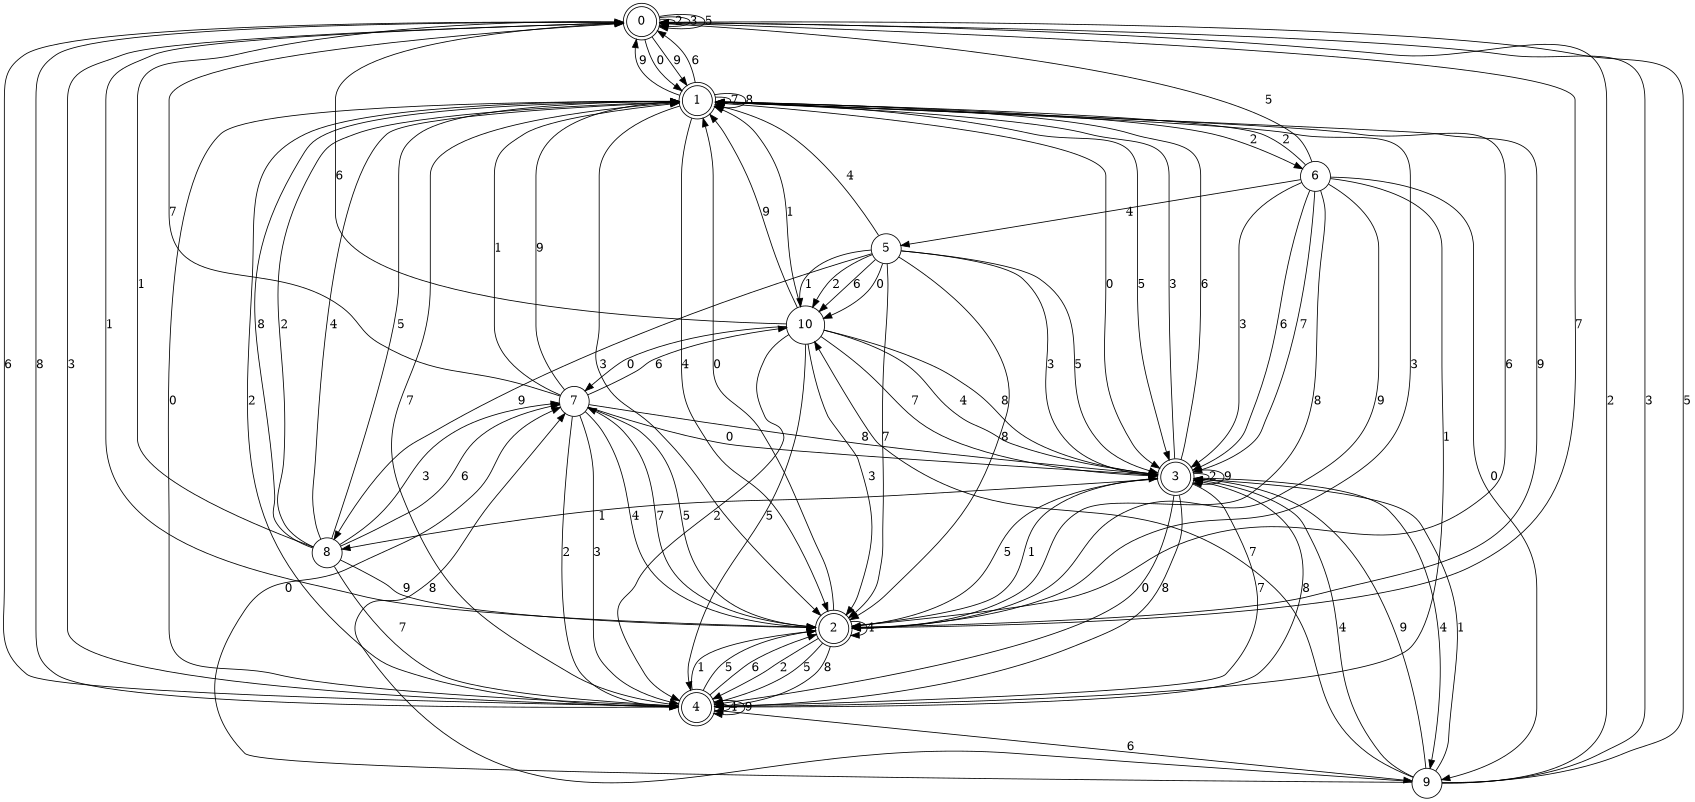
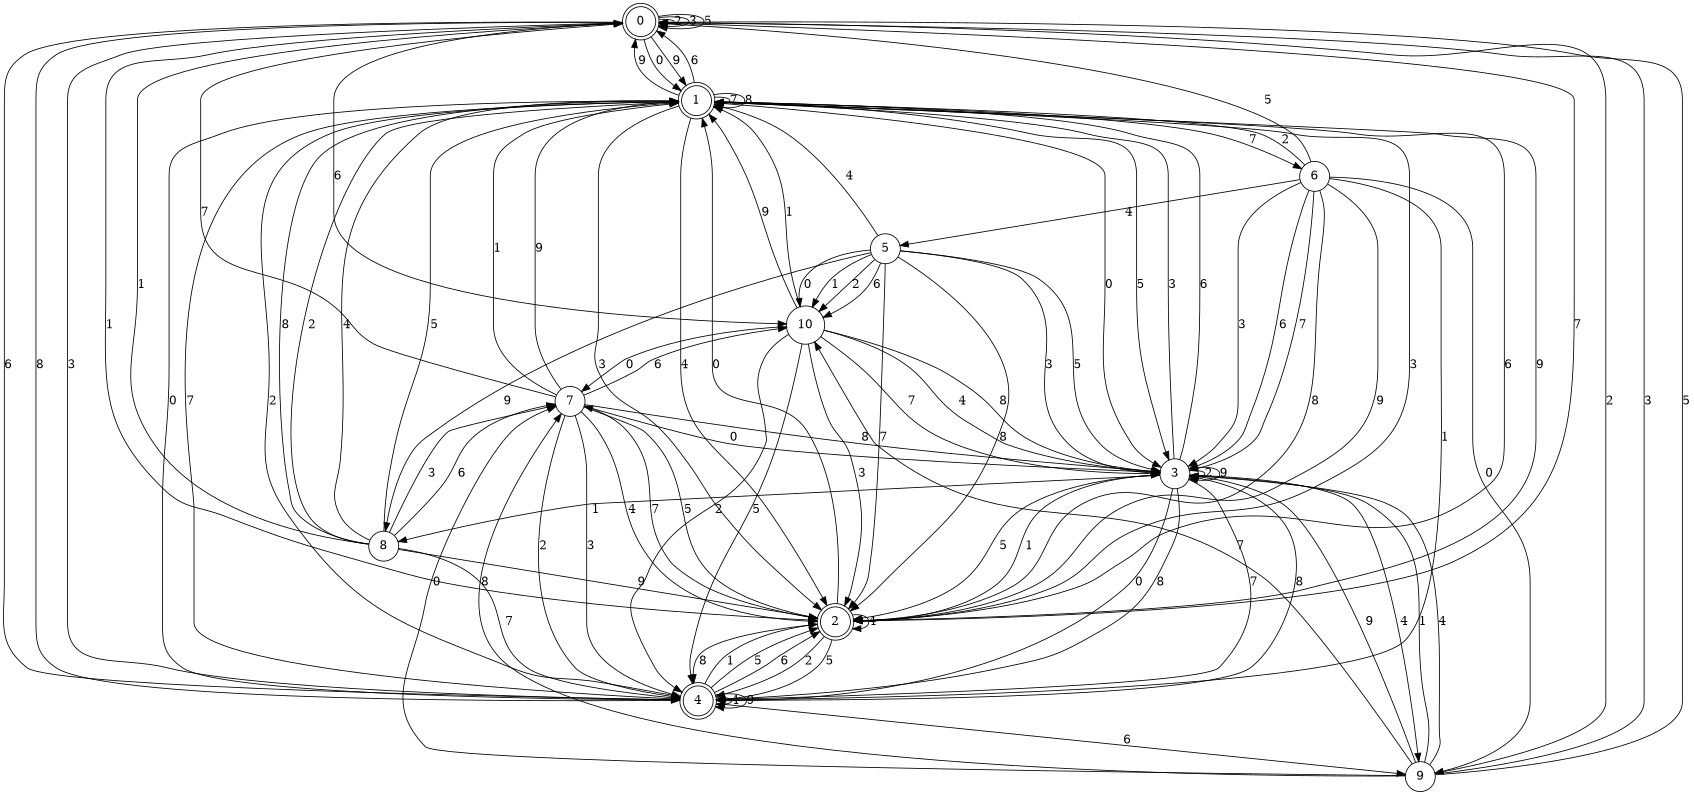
(1254, 140) -> (1253, 140)
(351, 244) -> (361, 252)
(1176, 477) -> (1175, 474)
